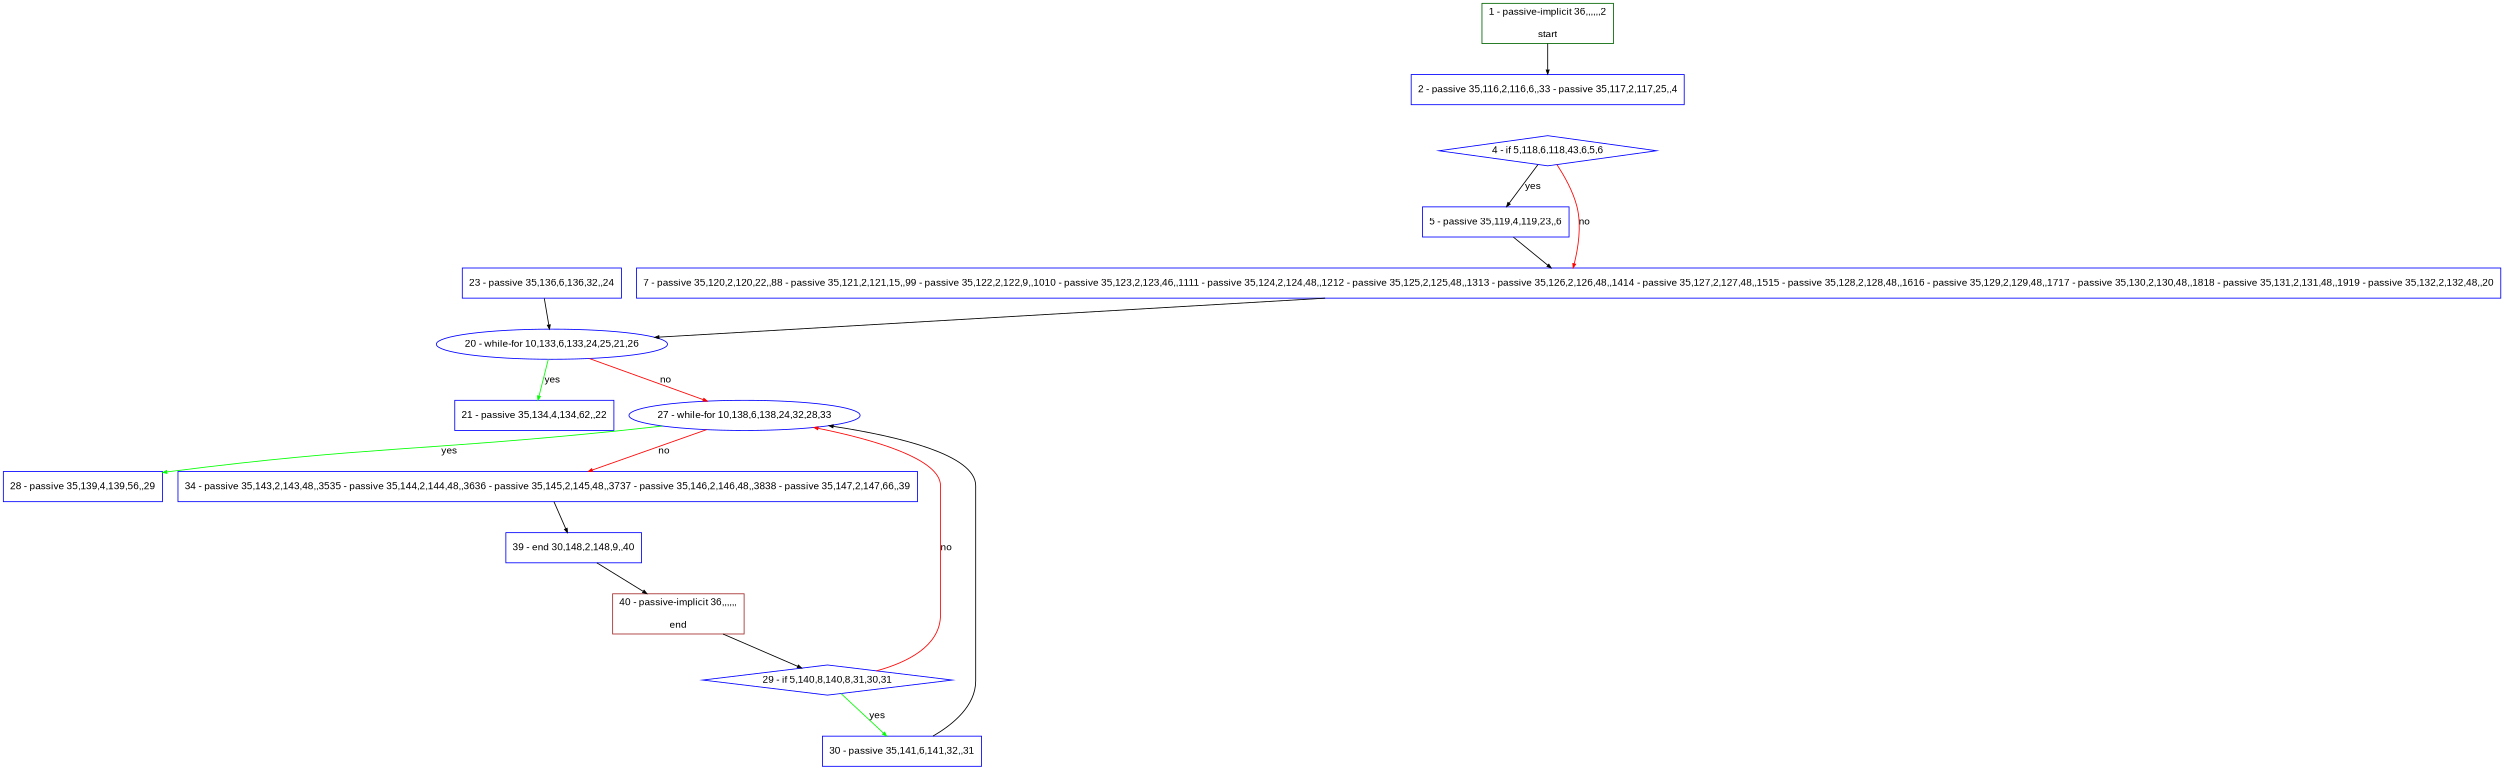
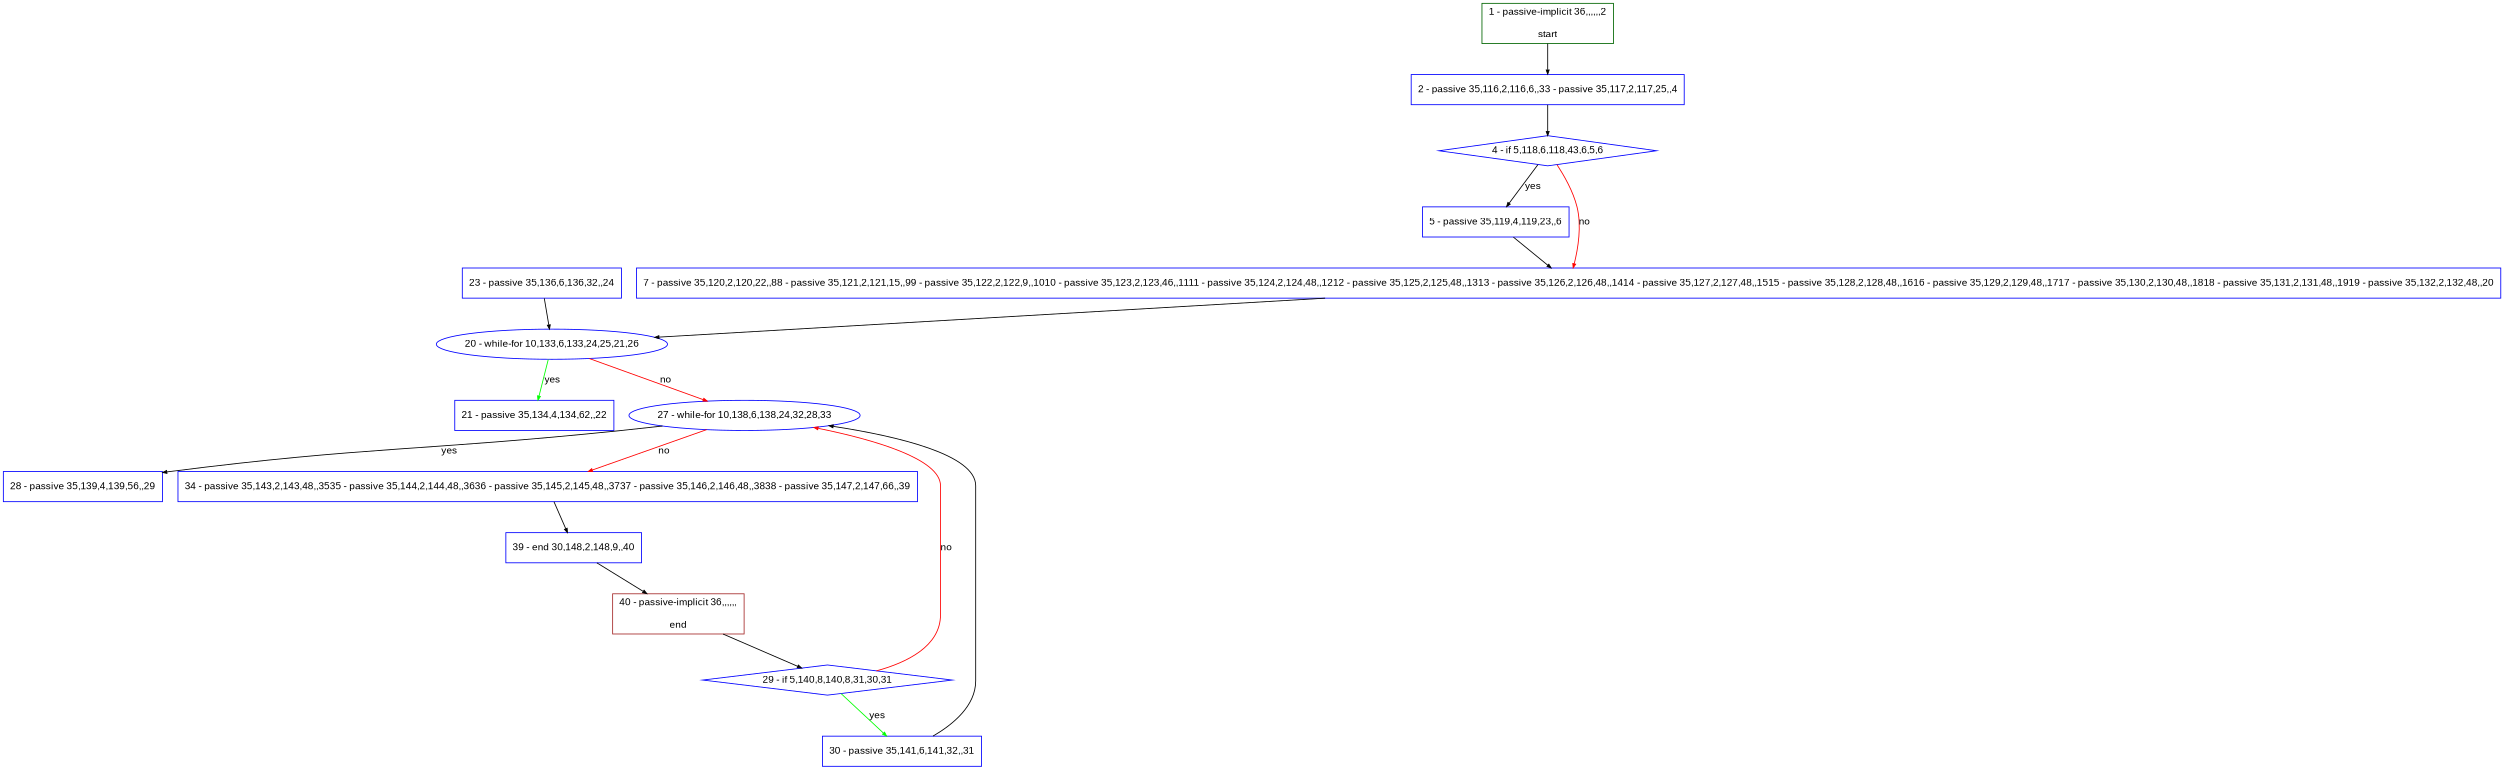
none -> (1548, 118)
(415, 448) -> (415, 448)
